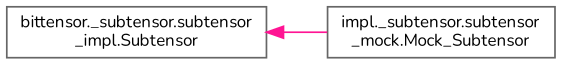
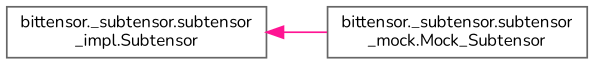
(441, 32) -> (457, 32)
